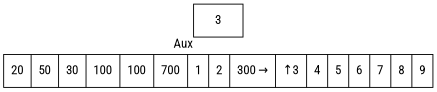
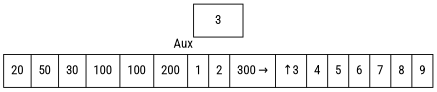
(171, 70) -> (171, 70)
